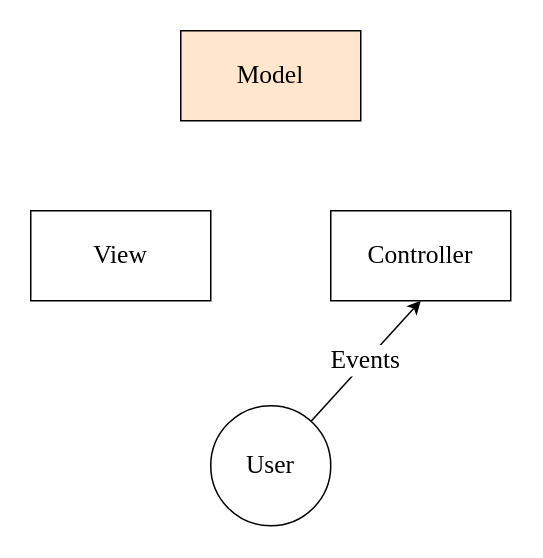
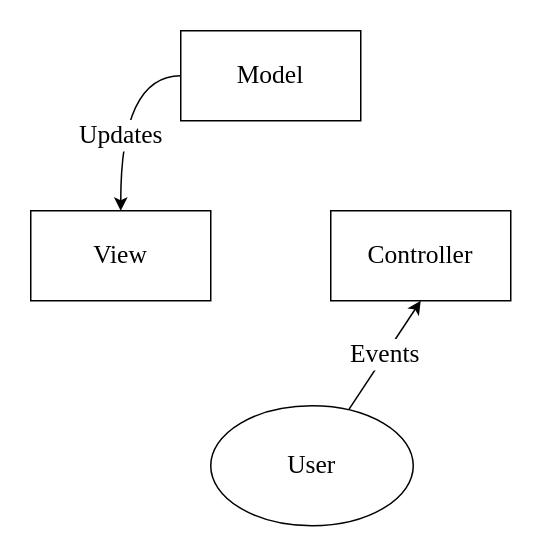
(271, 76) -> (271, 76)
none -> (122, 164)
(271, 466) -> (312, 466)
